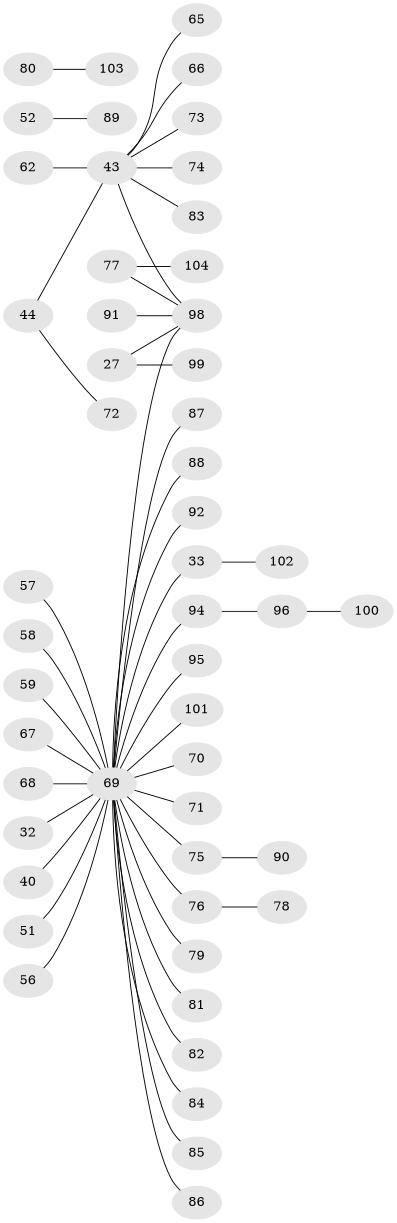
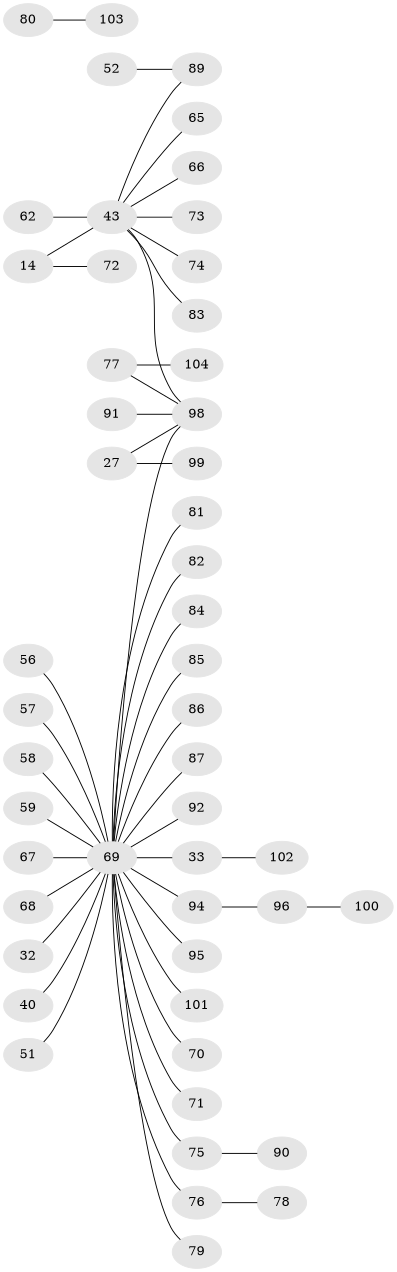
none -> (145, 139)
(28, 316) -> (28, 266)
(197, 464) -> none
